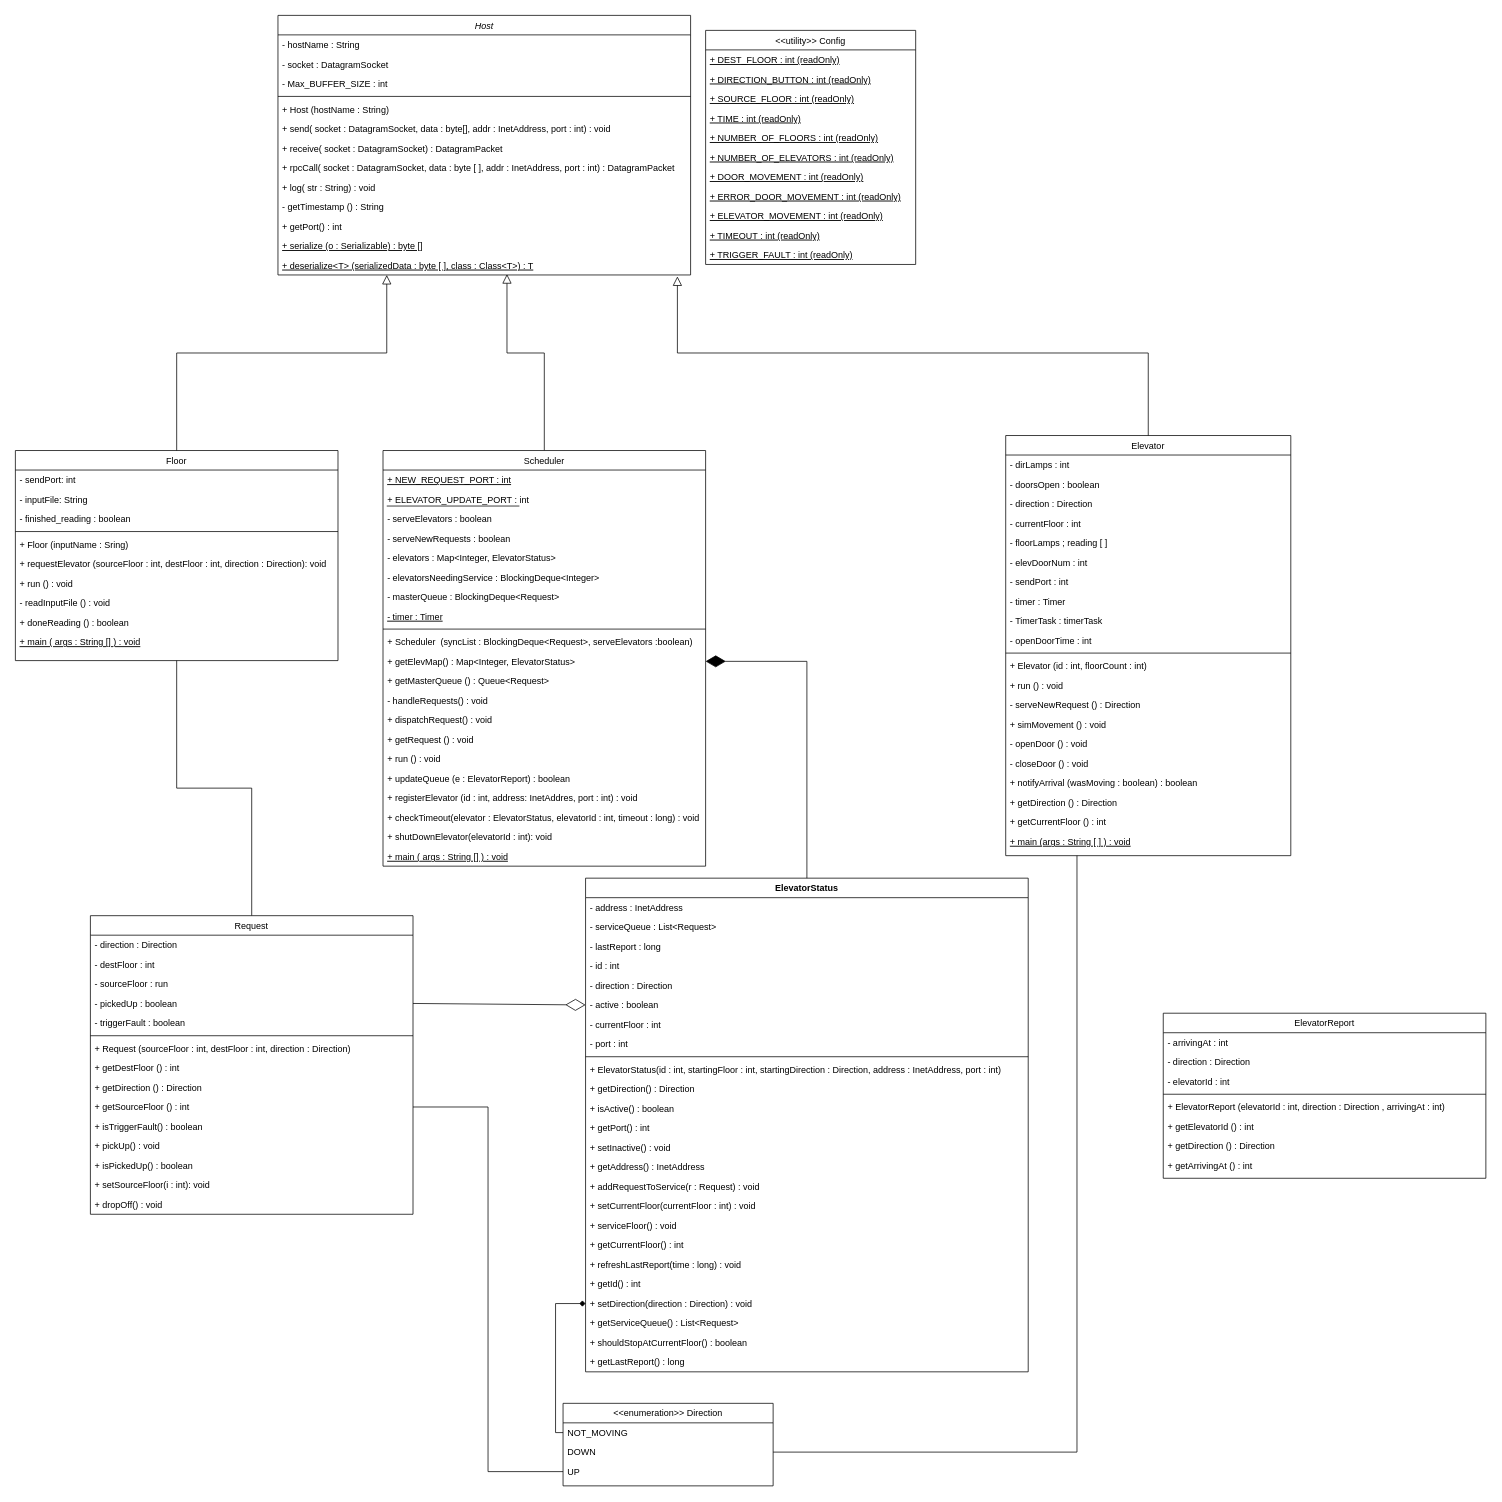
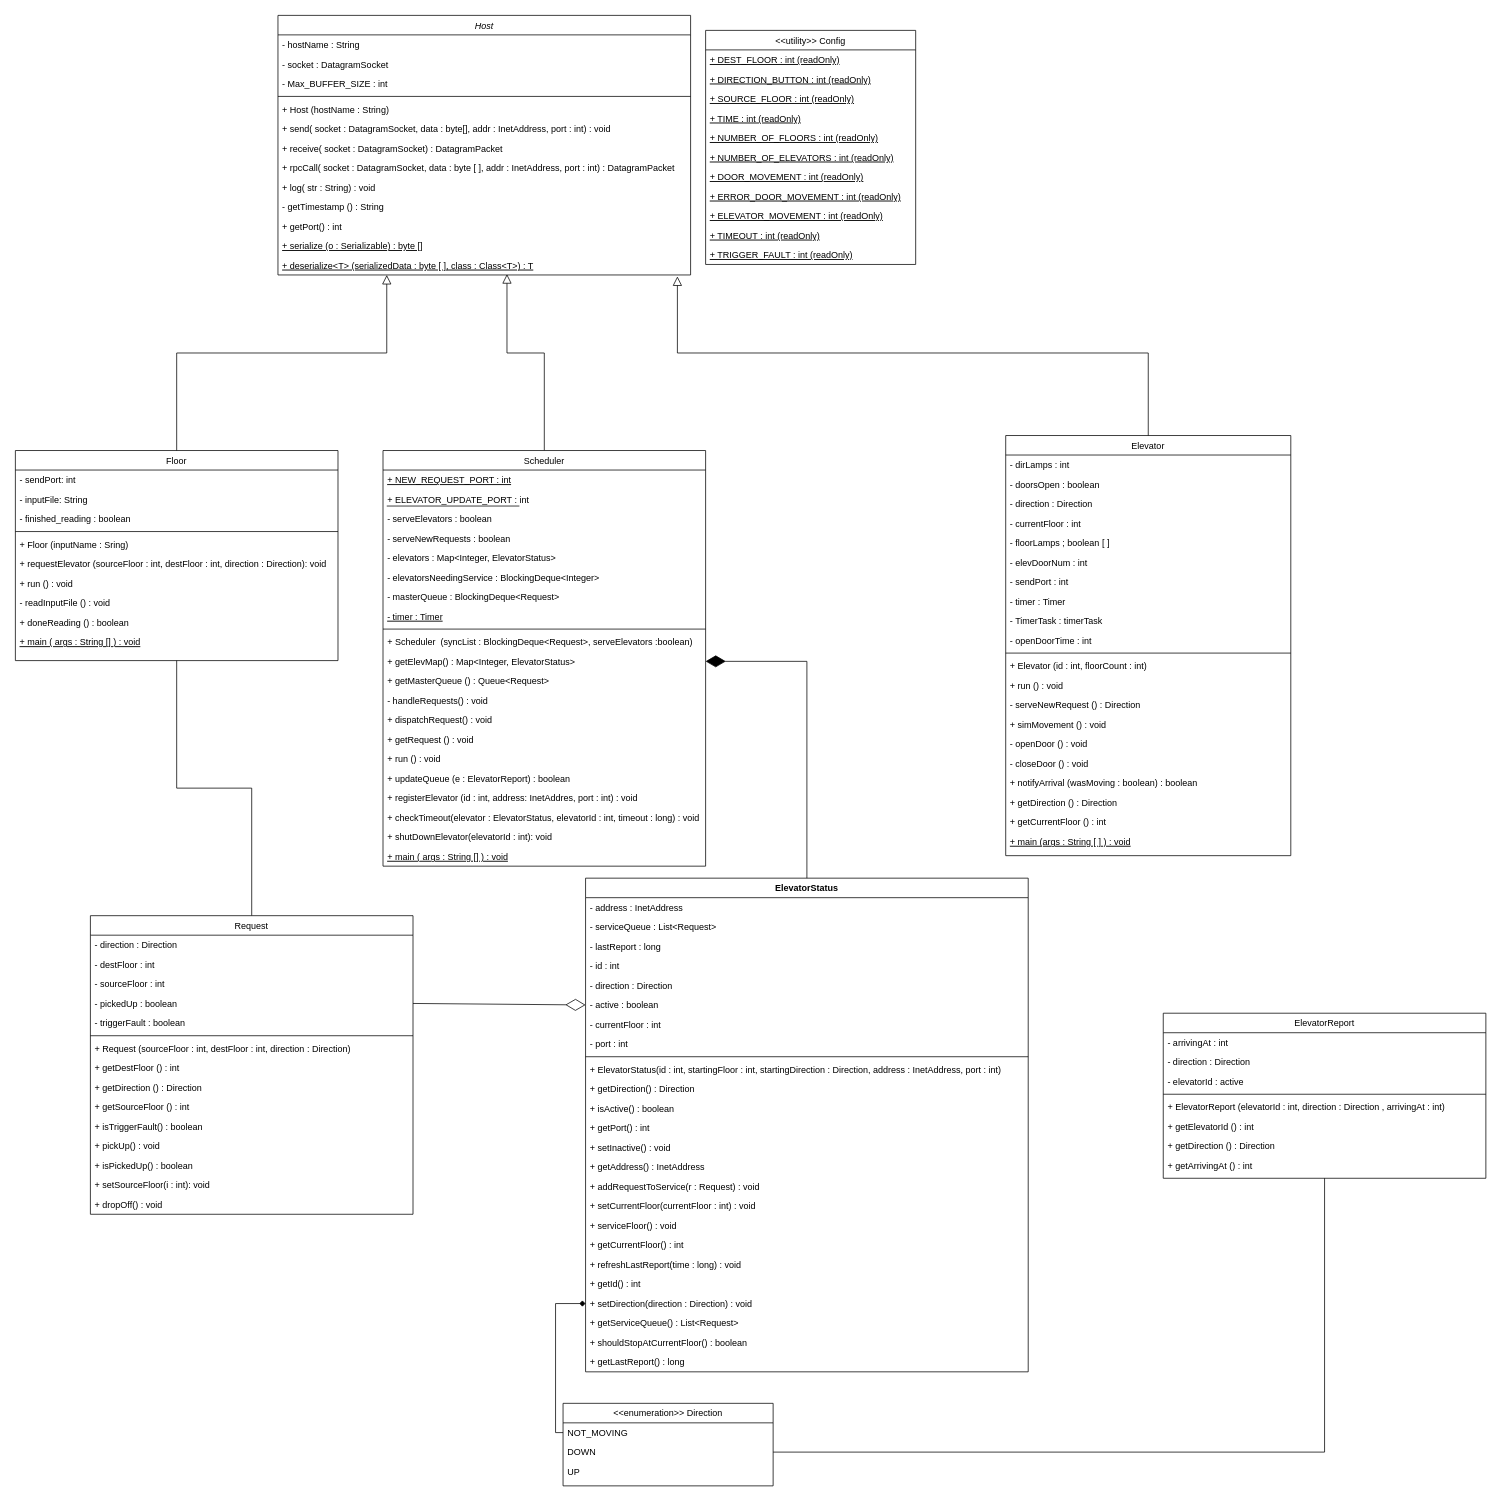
(1066, 543) -> (1066, 543)
(137, 984) -> (135, 984)
(1205, 1082) -> (1213, 1082)
(1077, 1154) -> none
(488, 1288) -> none
none -> (1324, 1440)
